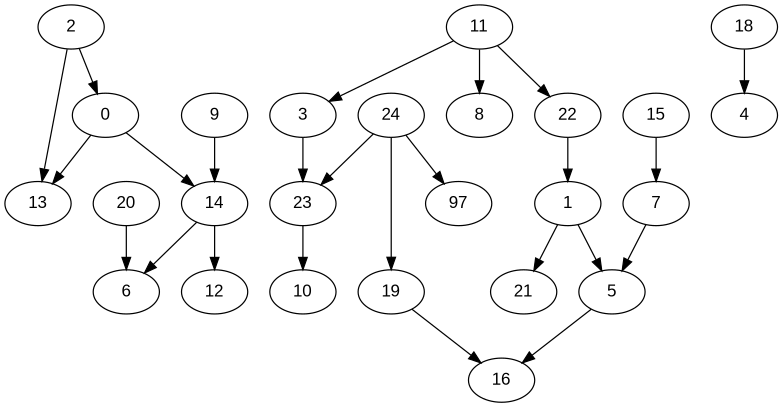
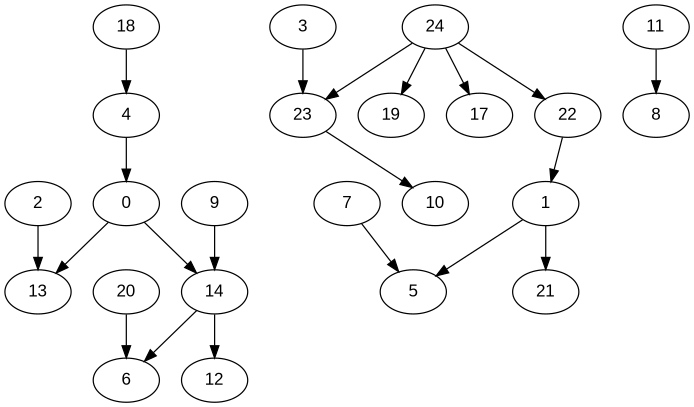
(86, 65) -> (126, 153)
(519, 67) -> (497, 68)
(397, 68) -> none
(656, 115) -> none
(459, 204) -> (480, 115)
(502, 380) -> none
